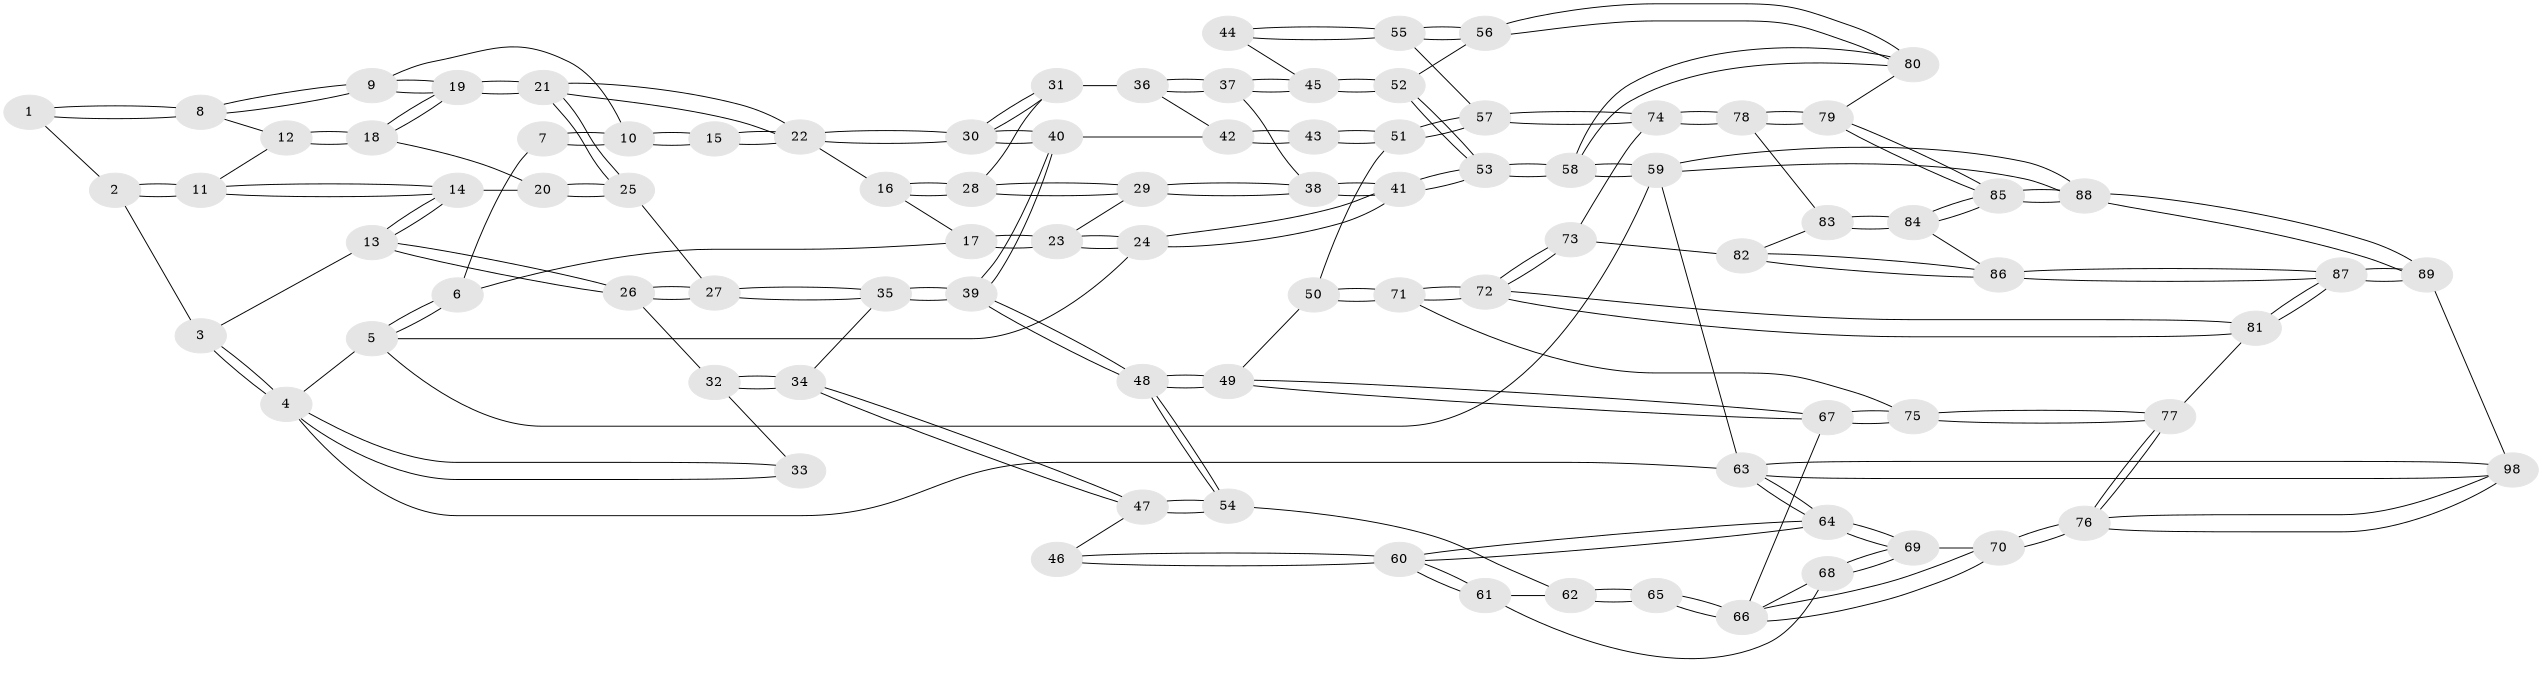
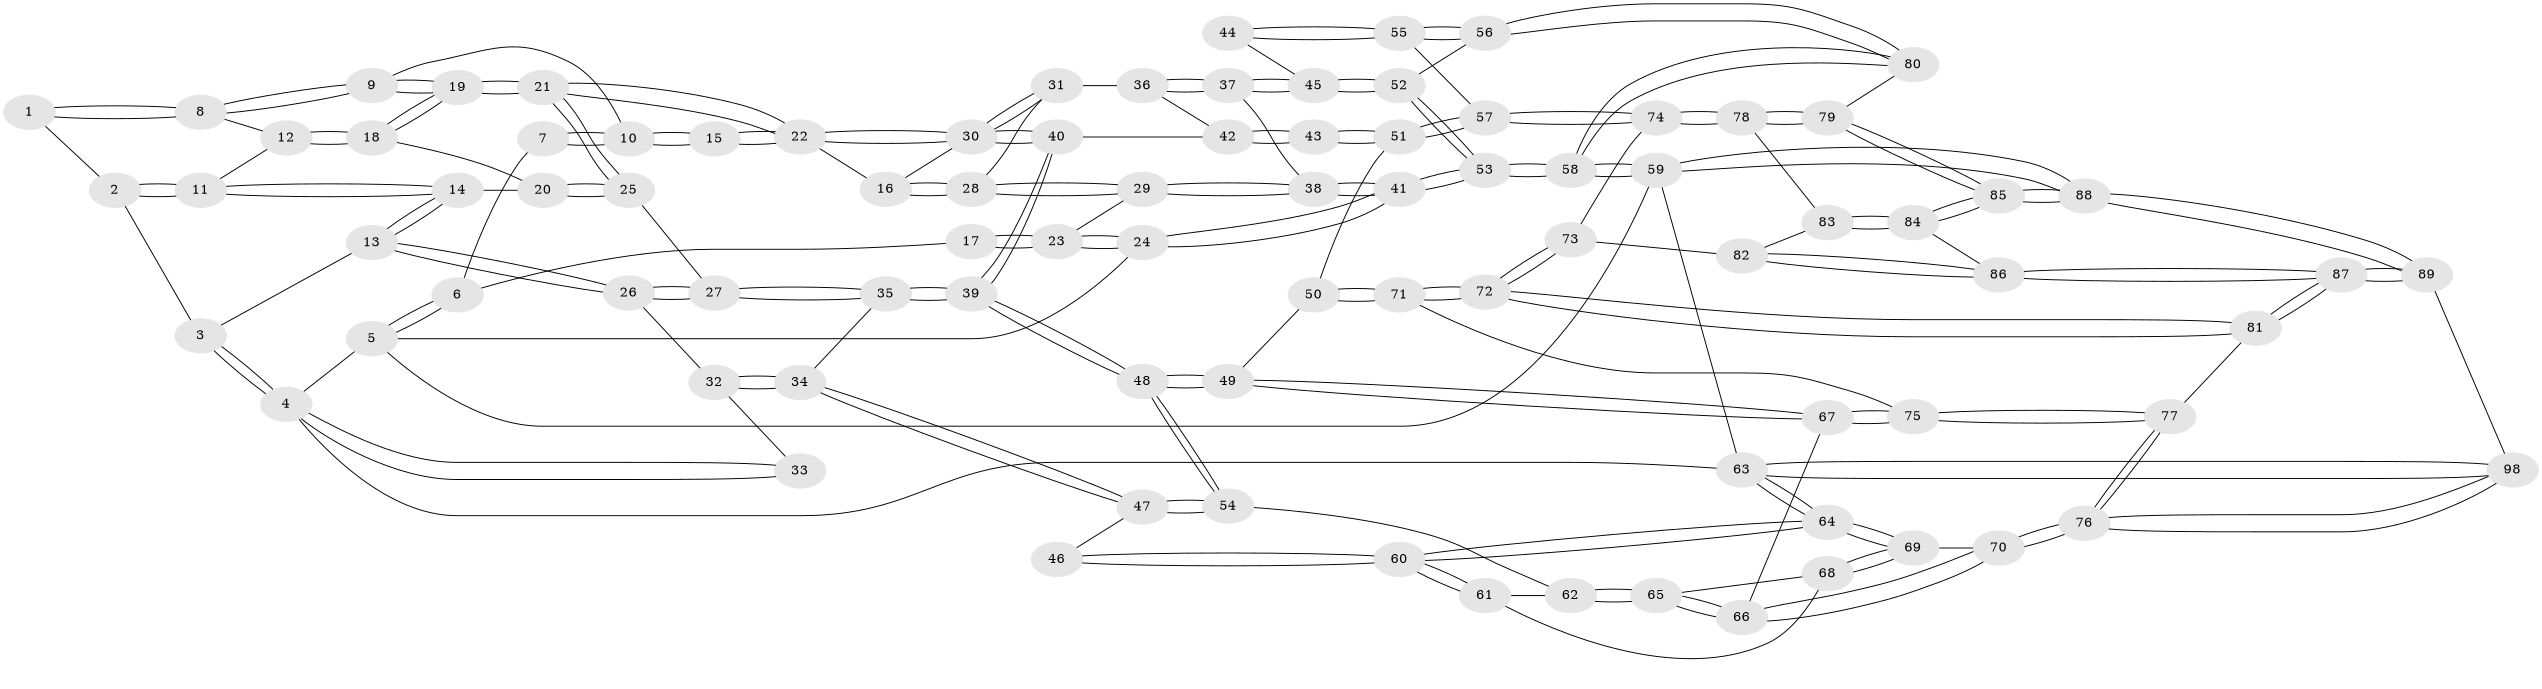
(929, 216) -> (929, 163)
(1785, 596) -> (1742, 585)
